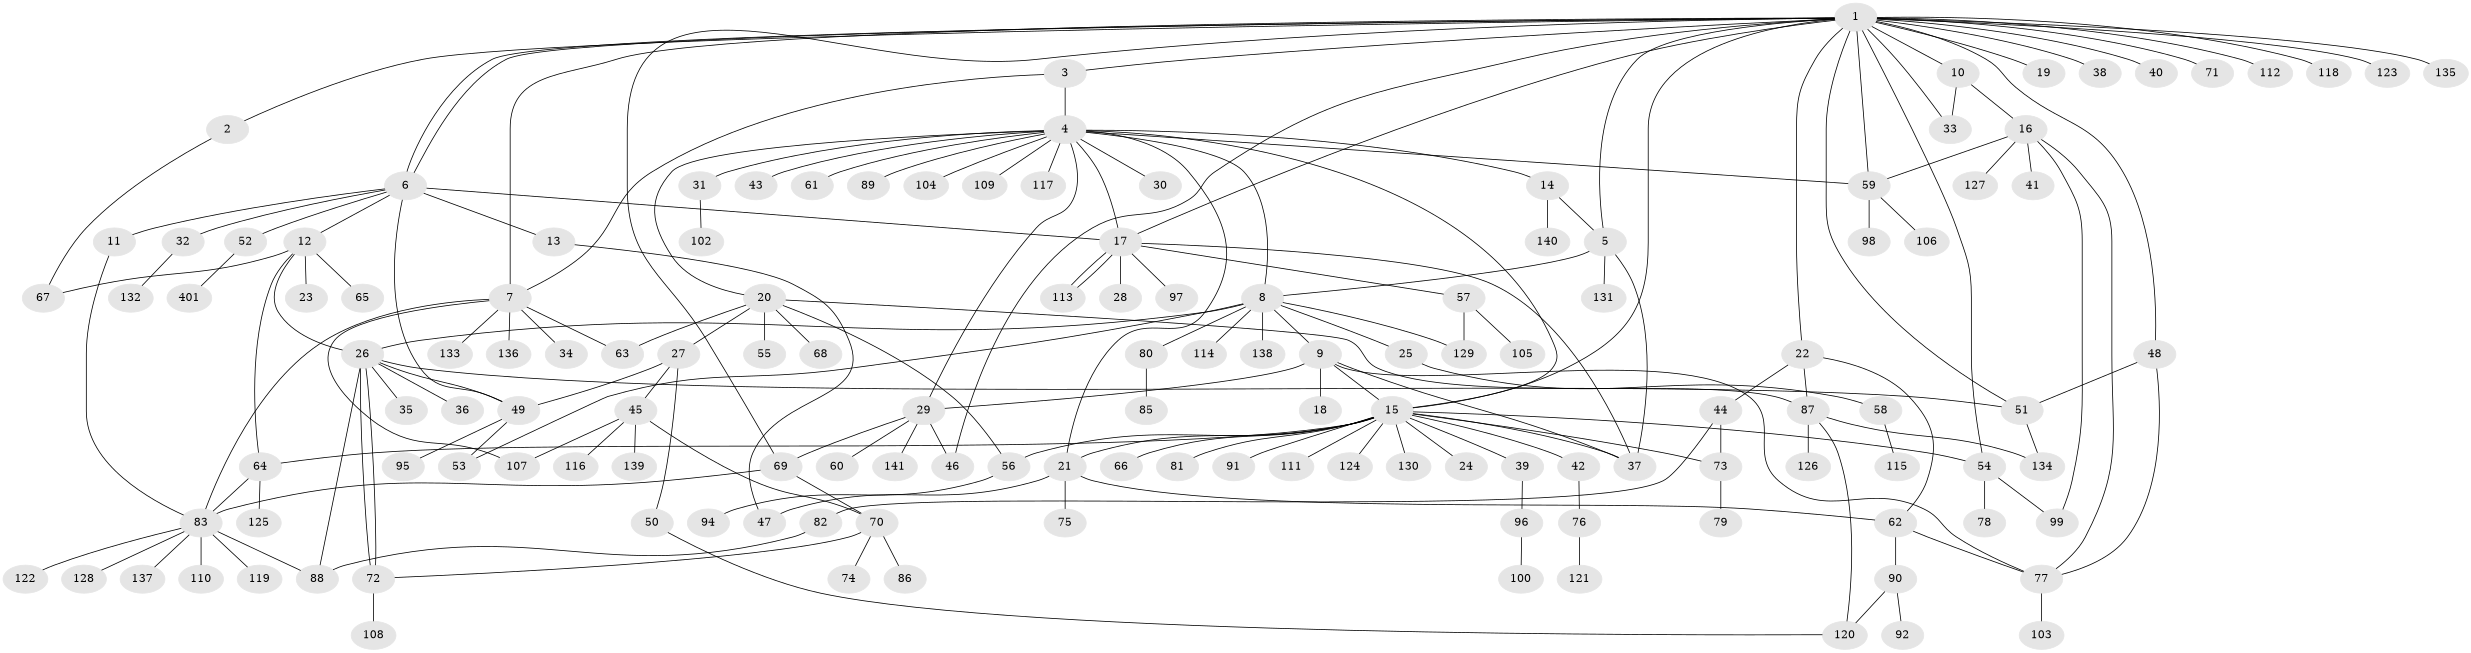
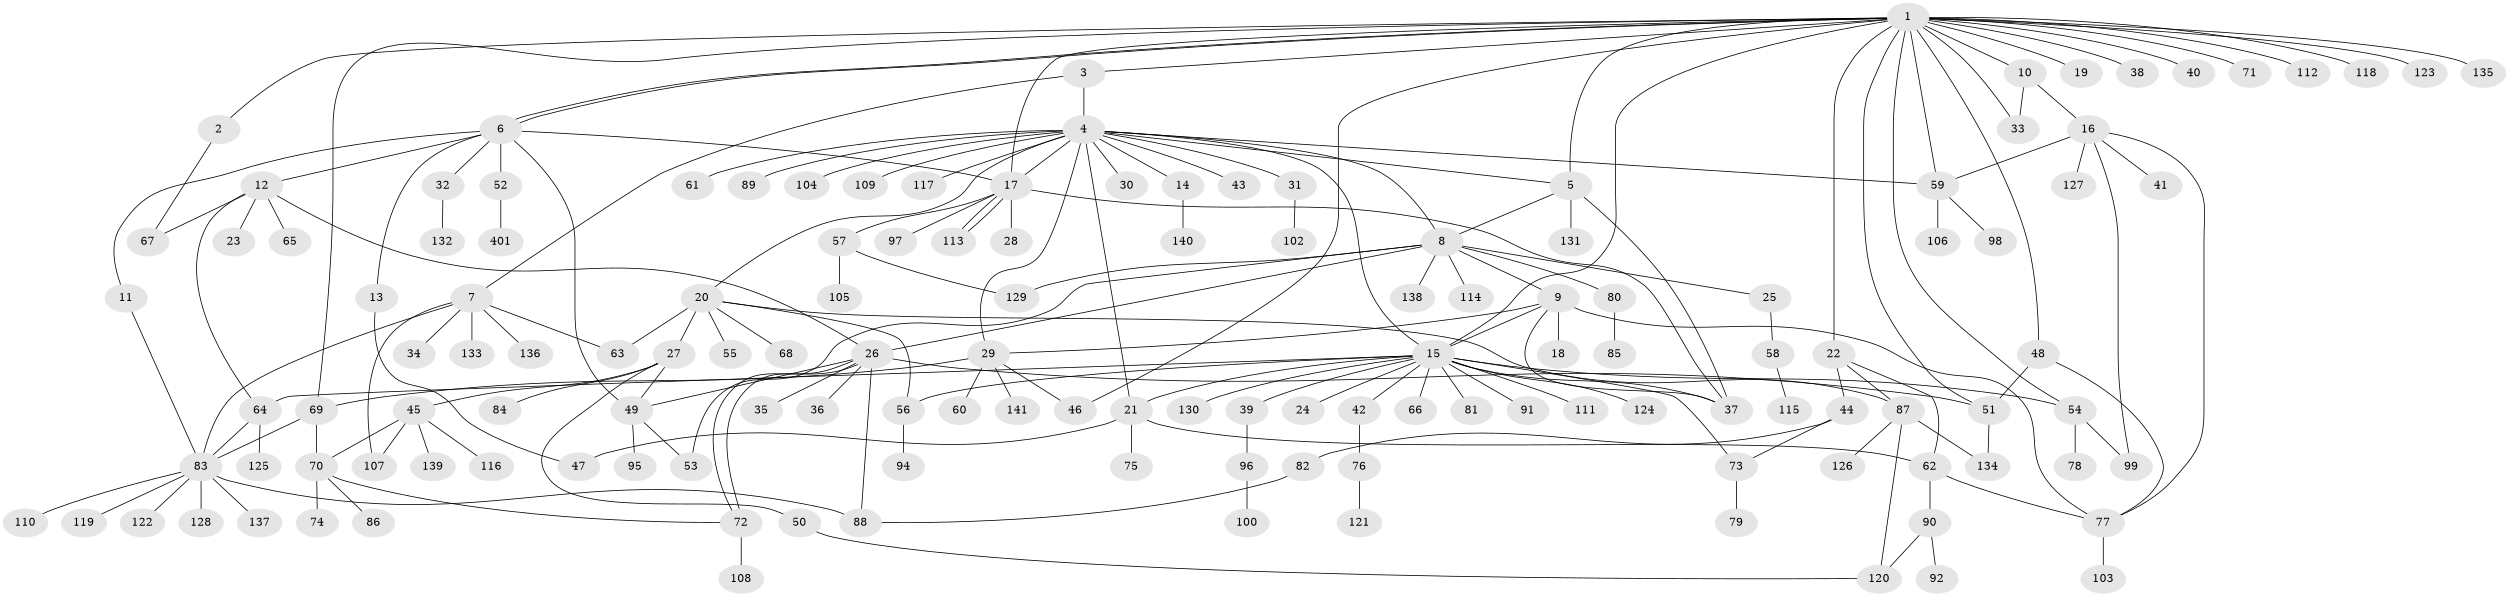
(699, 46) -> none
(1576, 214) -> (1372, 163)
none -> (500, 411)
